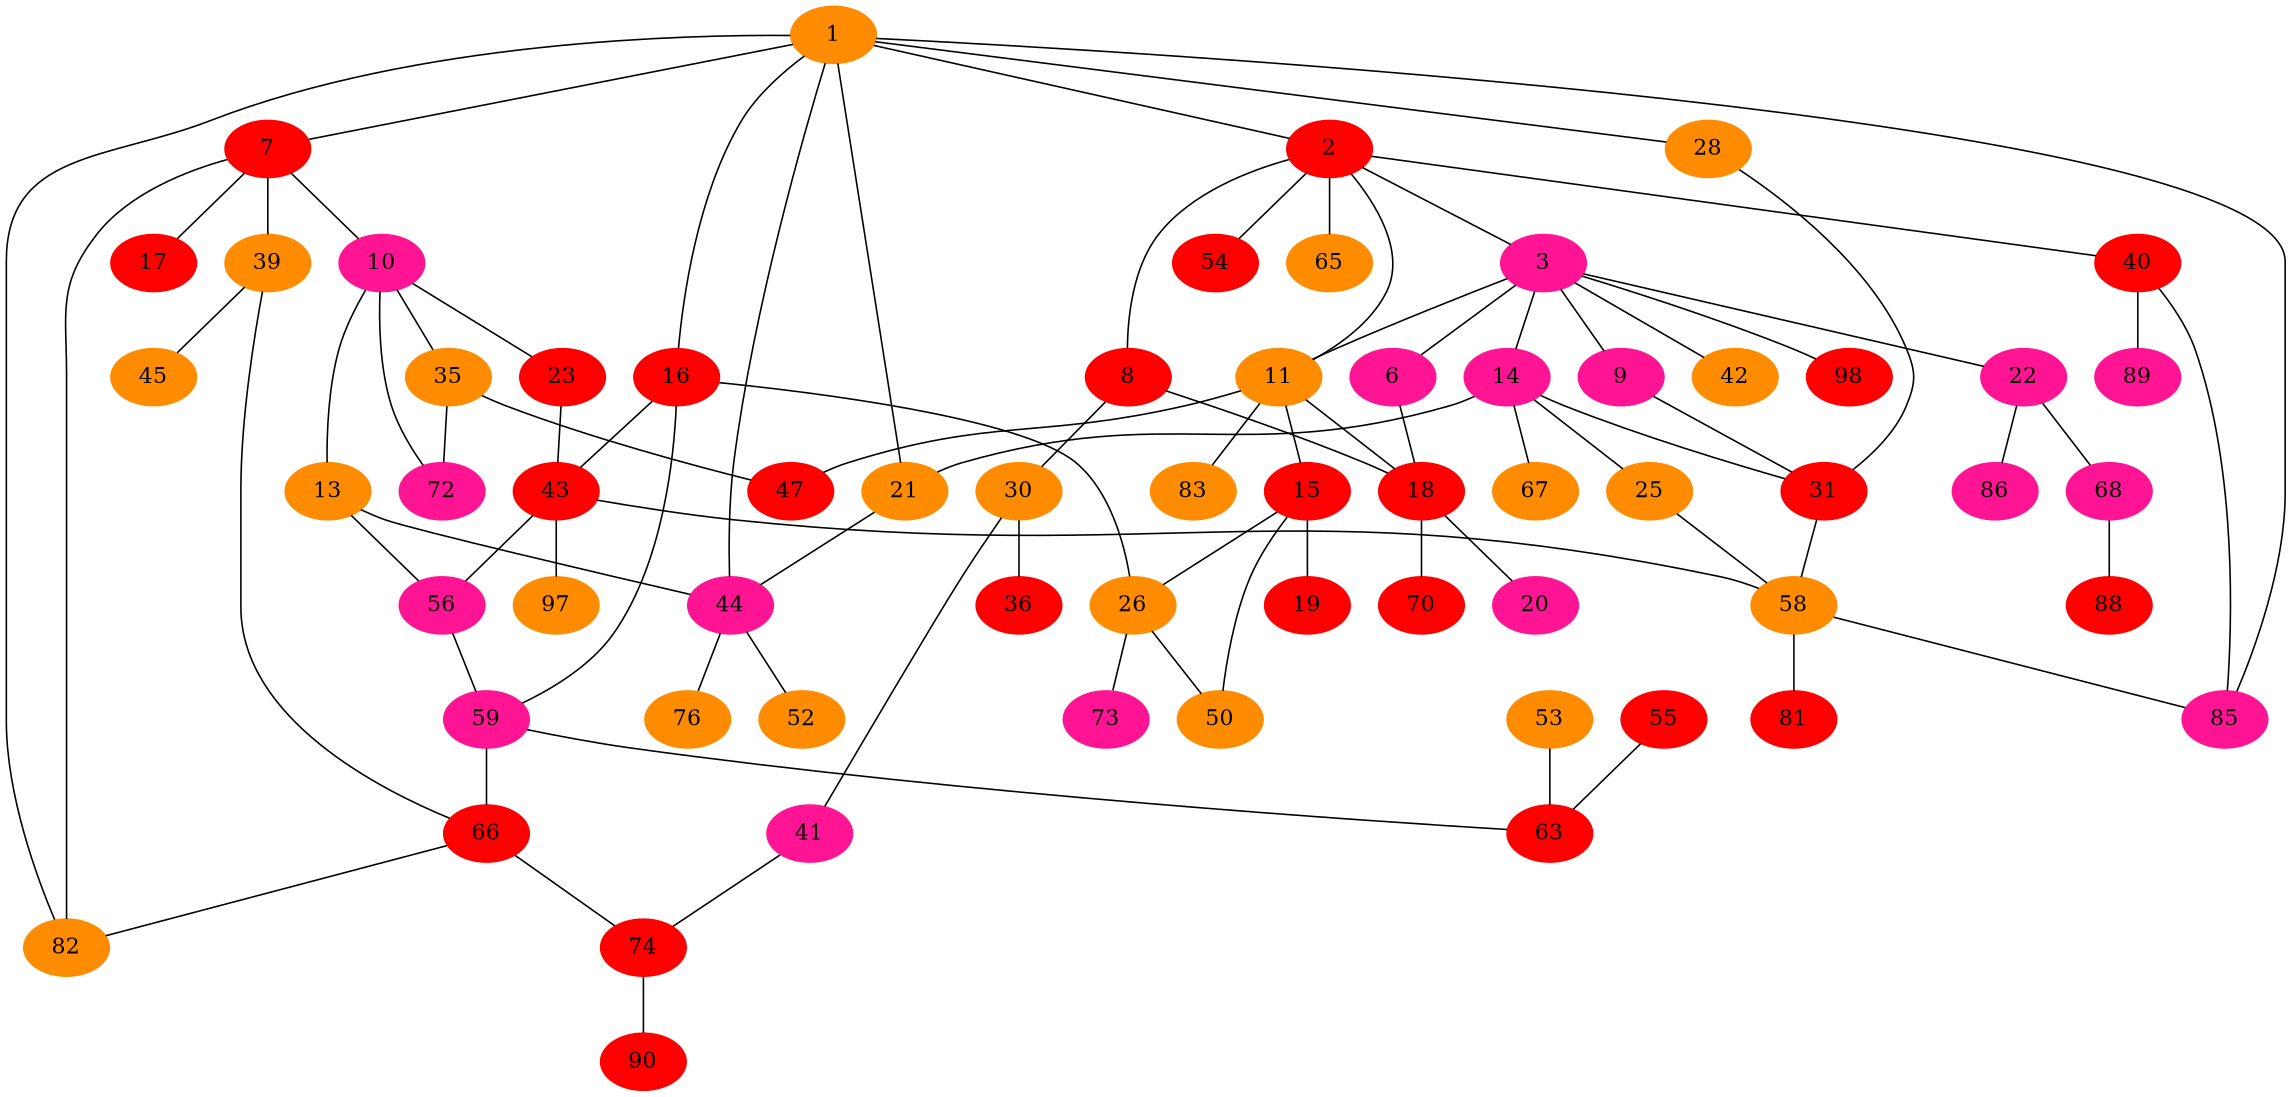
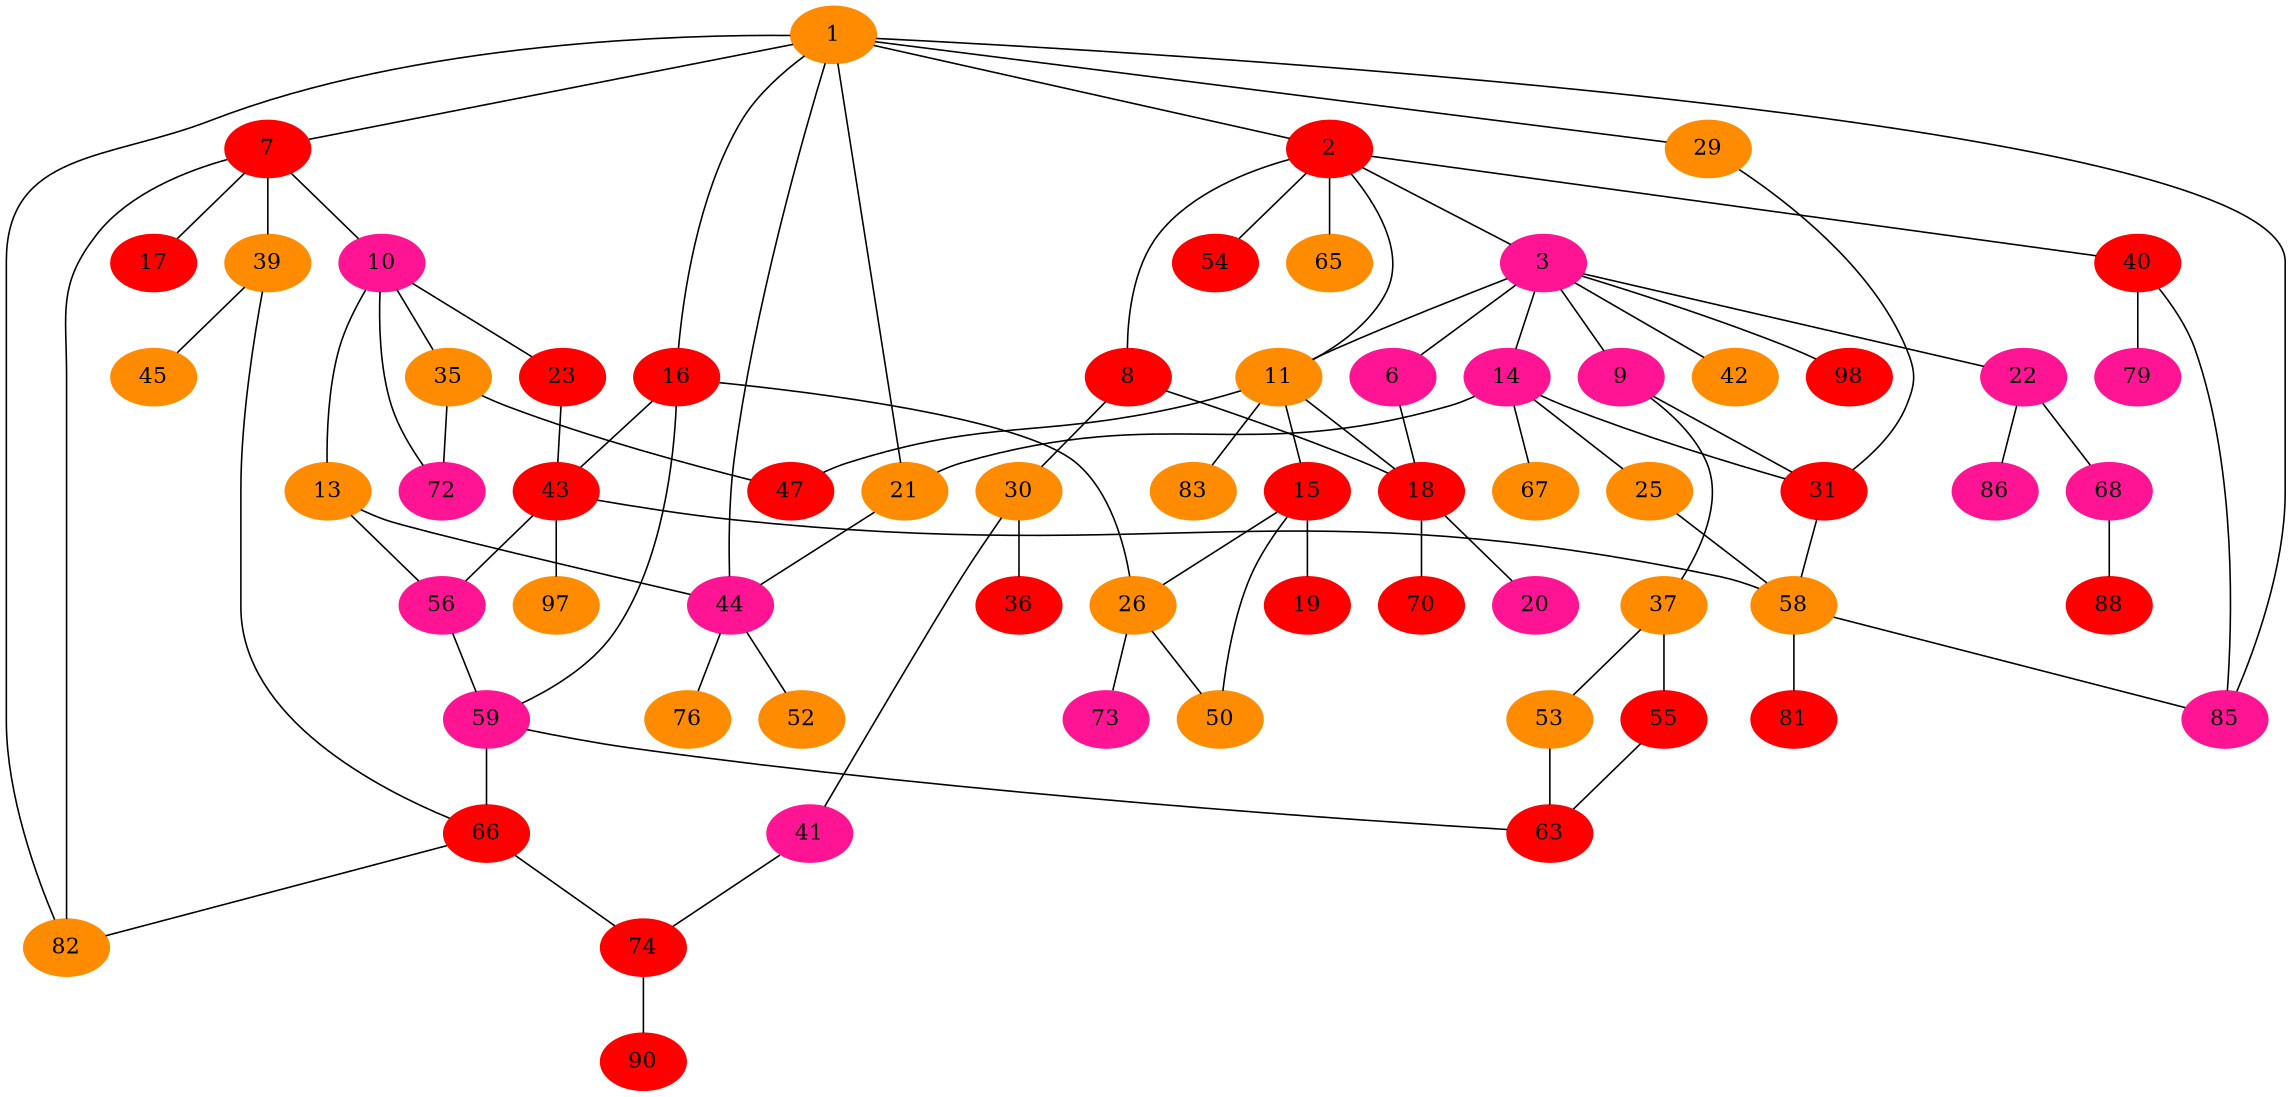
(1708, 149) -> (1708, 149)
(2138, 377) -> (2138, 377)
none -> (1664, 605)
